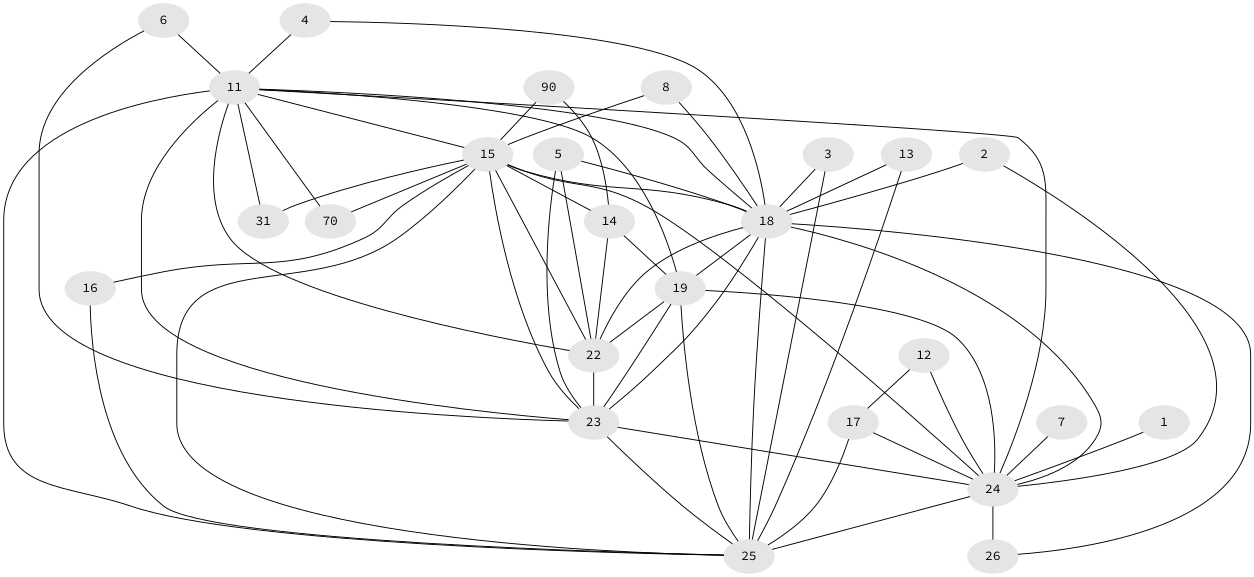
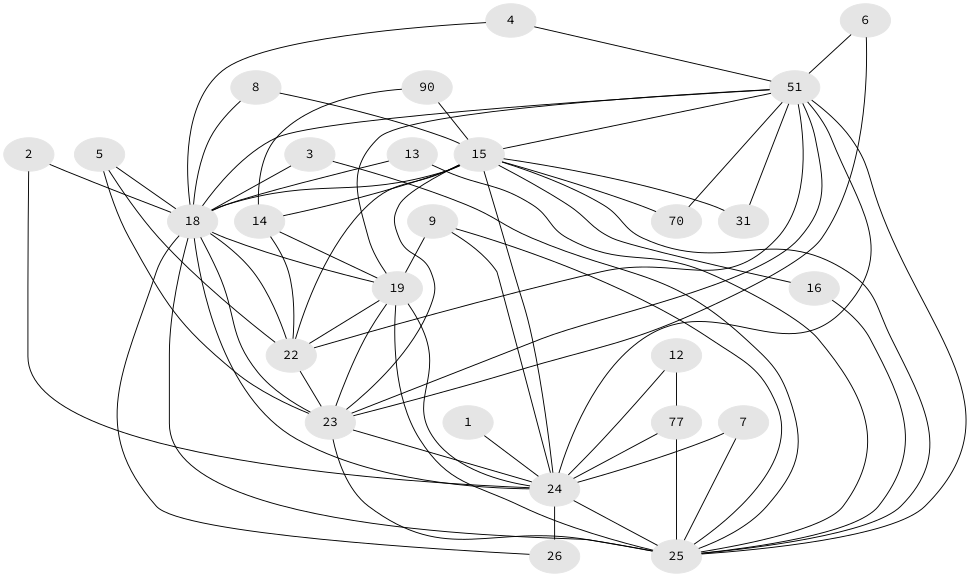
(234, 87) -> (795, 87)
none -> (433, 221)
(853, 422) -> (677, 422)
none -> (710, 489)
